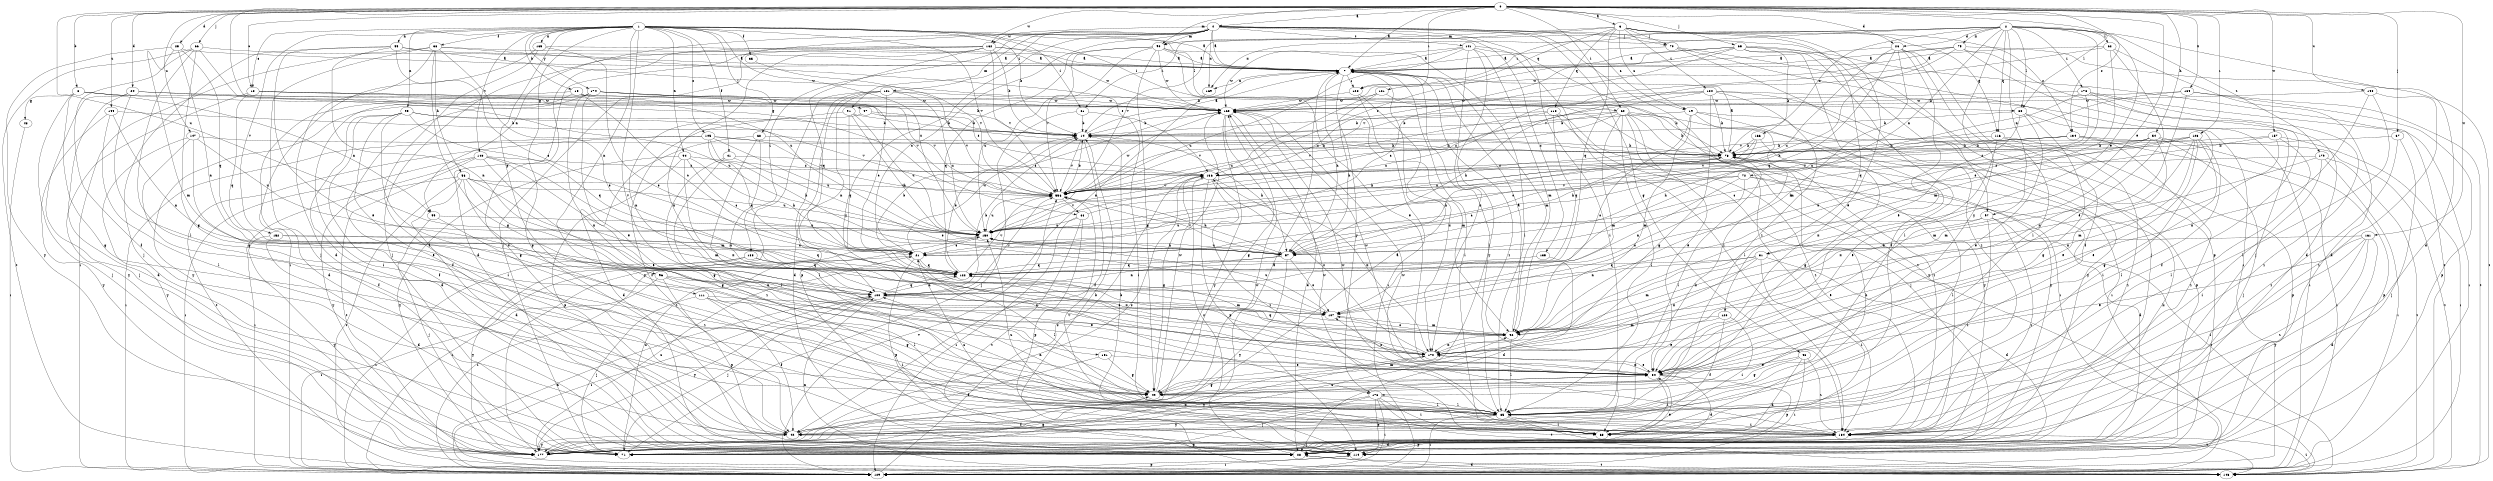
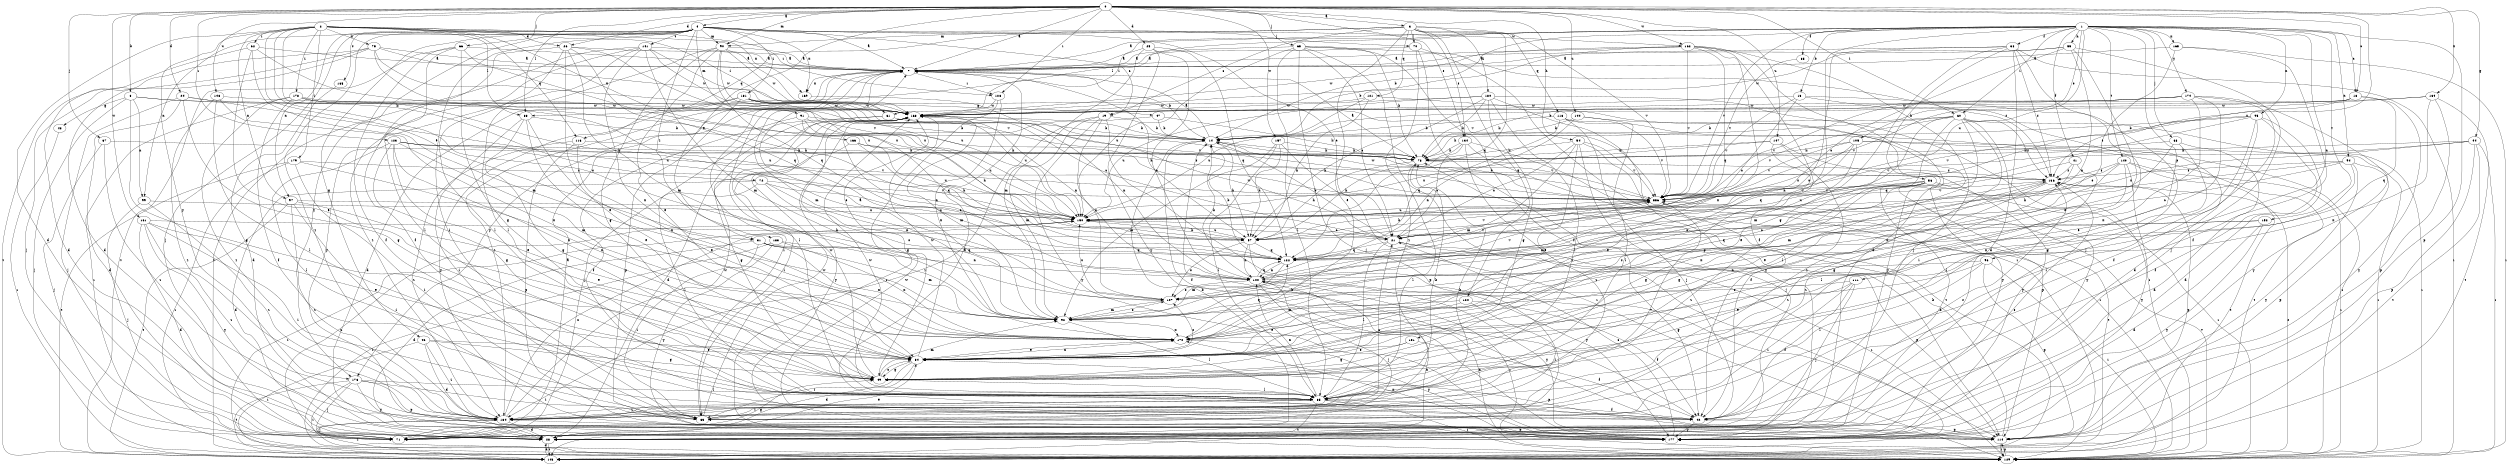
(1070, 205) -> (2083, 156)
(1254, 262) -> none
